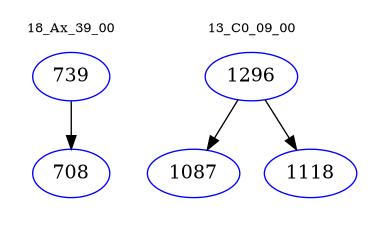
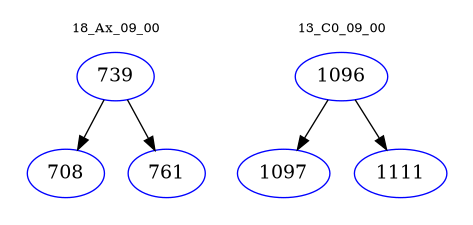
(71, 29) -> (116, 29)
(251, 77) -> (341, 77)
none -> (167, 173)
(194, 173) -> (284, 173)
(311, 173) -> (401, 173)
